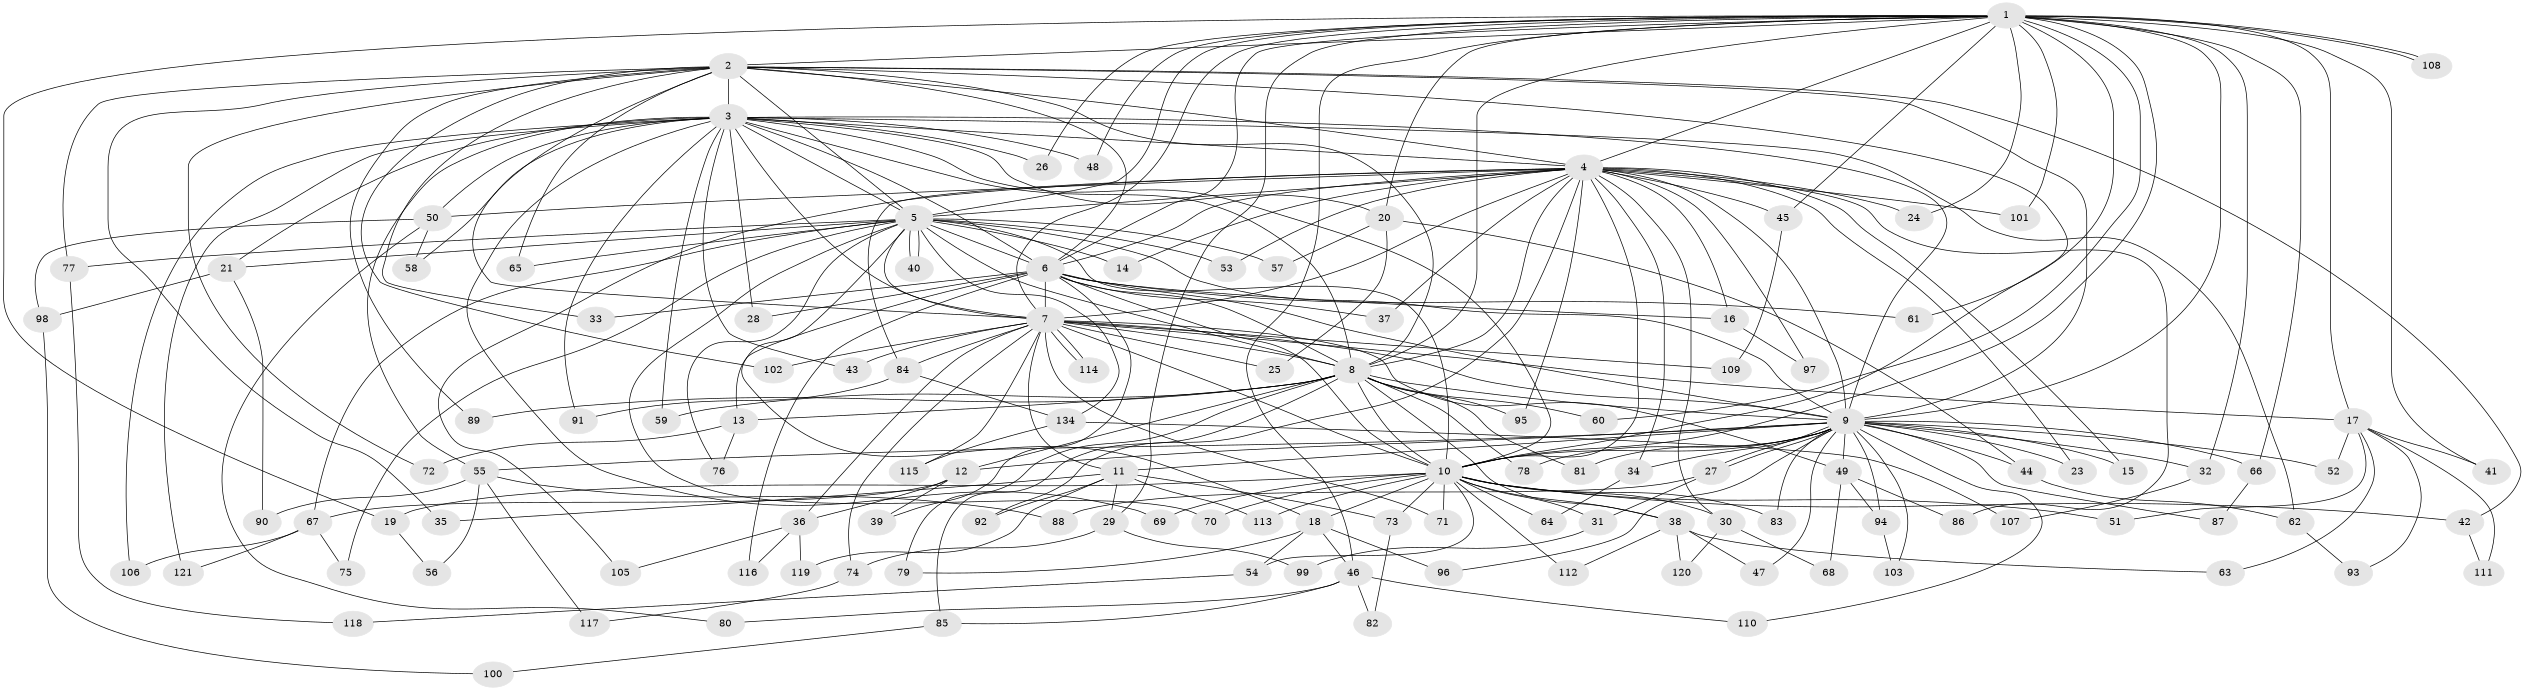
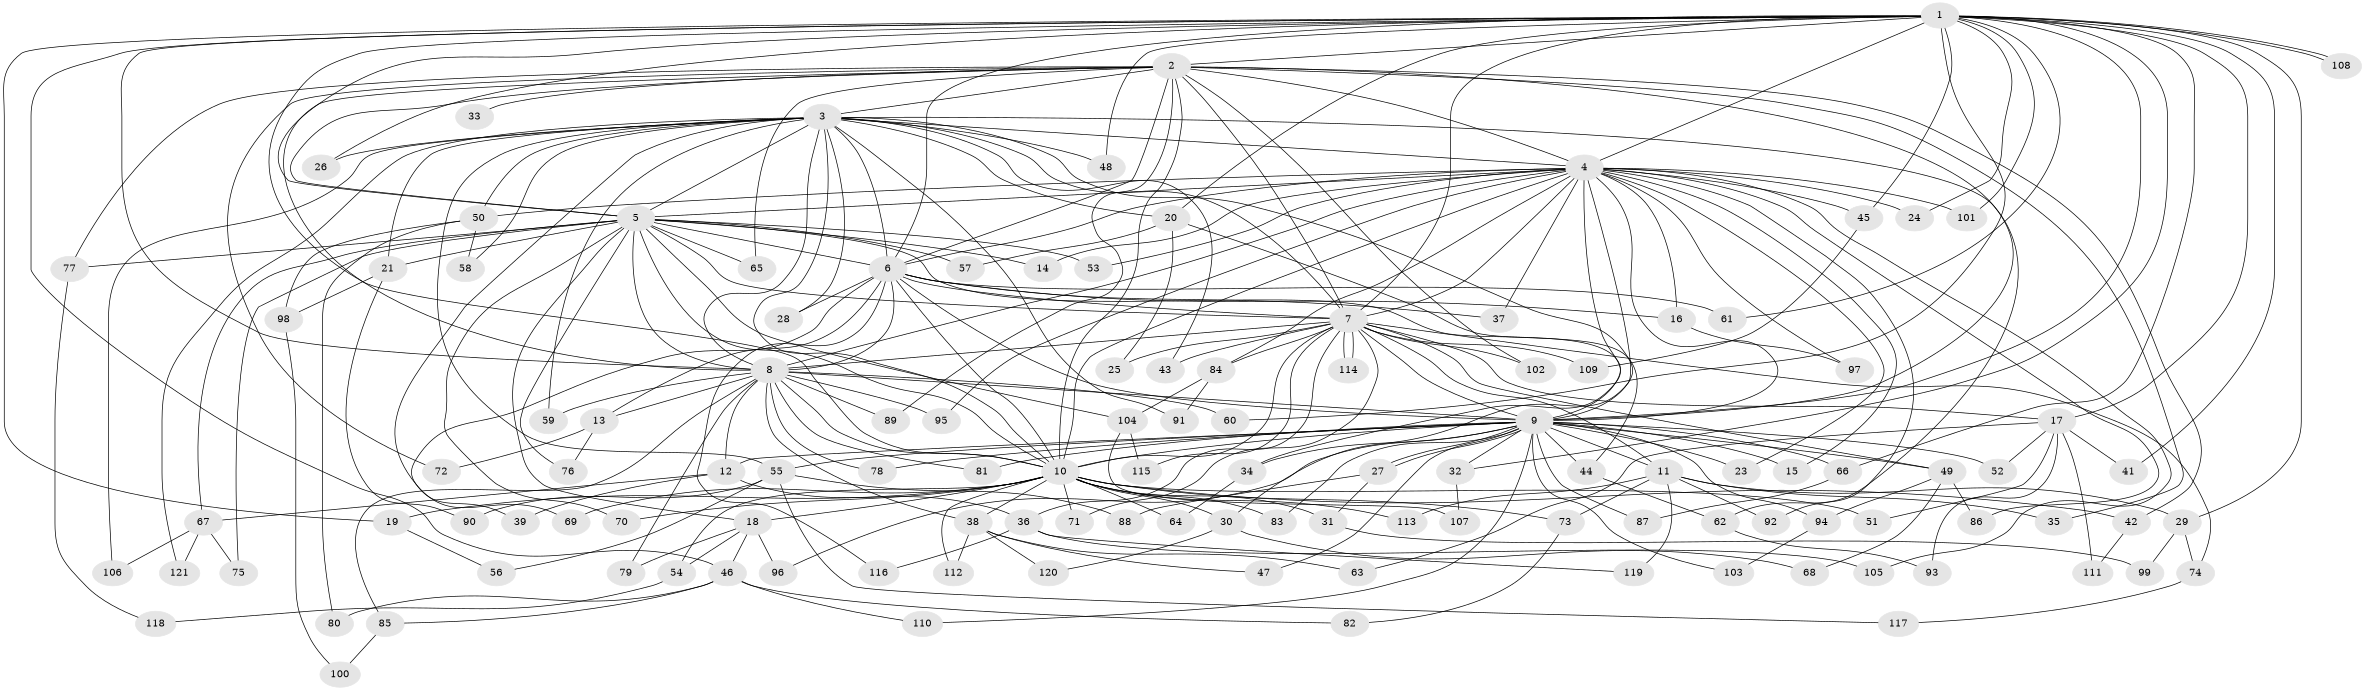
(914, 269) -> none
(821, 295) -> none
(1066, 421) -> (1127, 421)
